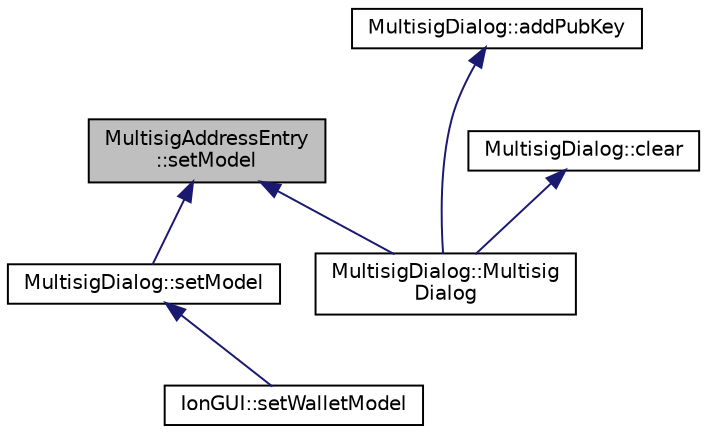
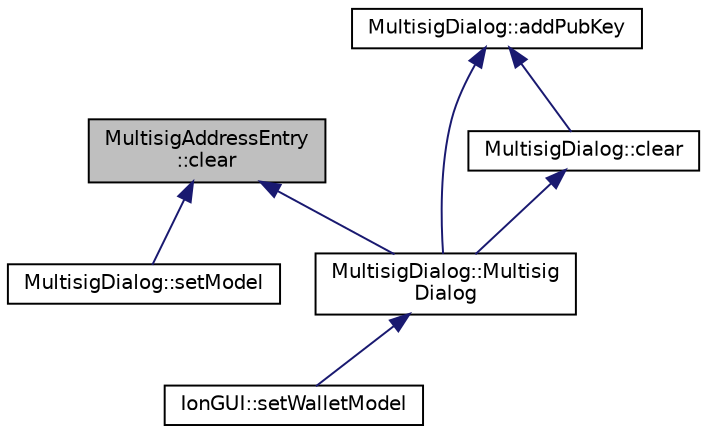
none -> (546, 98)
(207, 151) -> (207, 151)
(227, 351) -> (355, 356)
